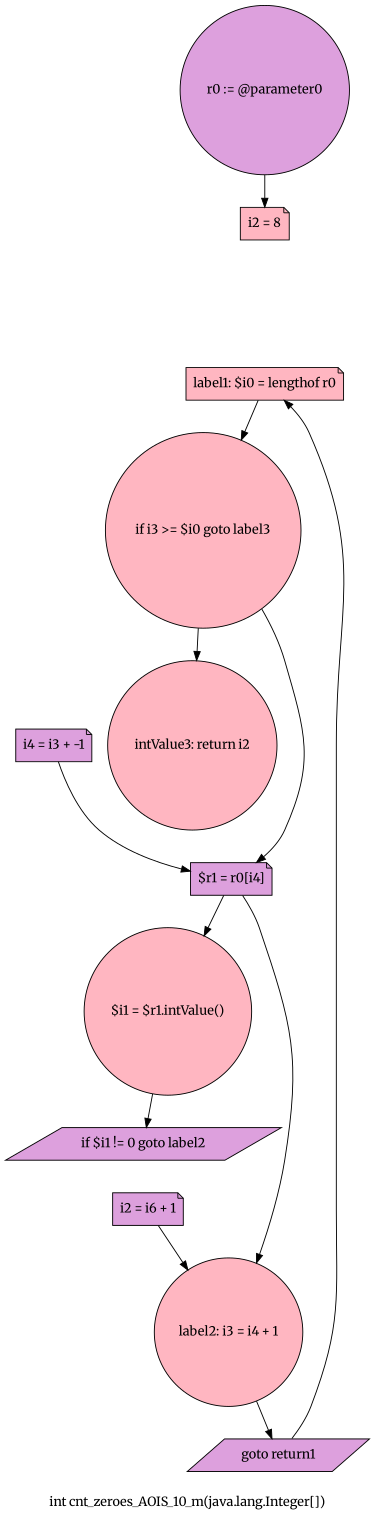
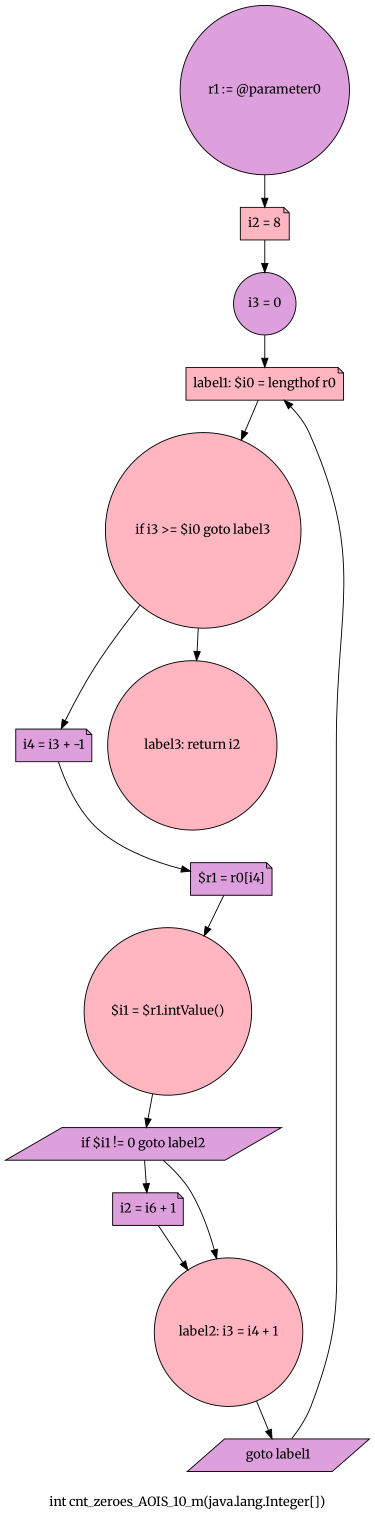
(265, 90) -> (265, 90)
none -> (265, 304)
(303, 735) -> (99, 661)
(192, 745) -> (192, 745)
(293, 1072) -> (196, 1201)
none -> (145, 1172)
(278, 1455) -> (278, 1455)
